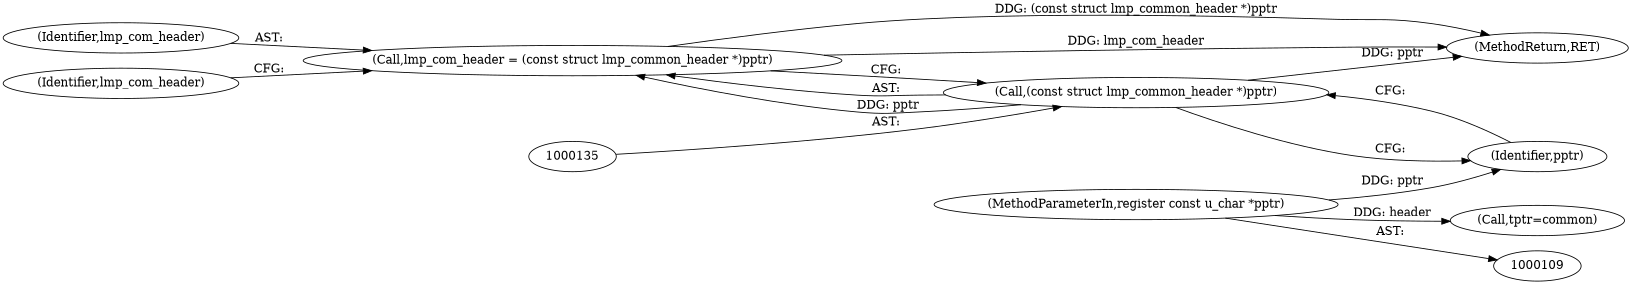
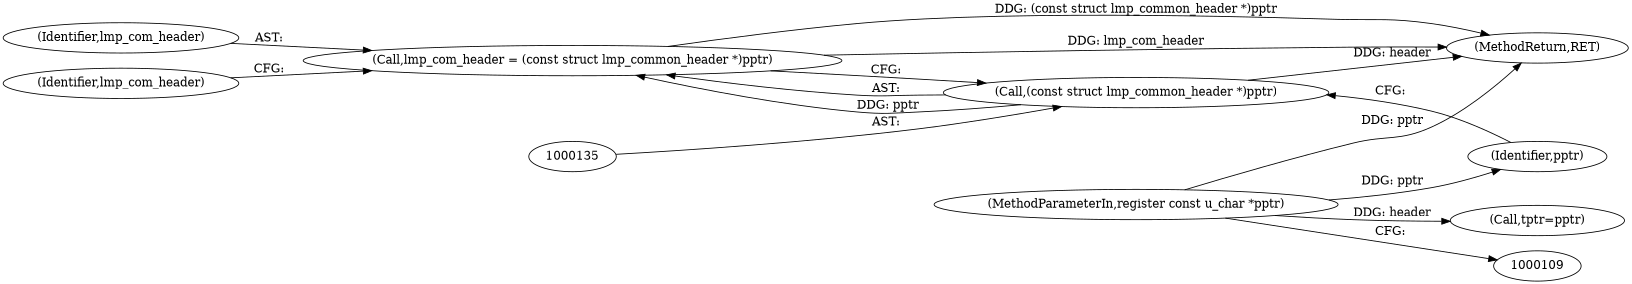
(1392, 53) -> (1392, 53)
none -> (1357, 142)
(1316, 149) -> none
(1537, 221) -> (1537, 221)
(1392, 232) -> (1392, 232)
